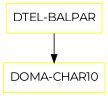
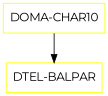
(54, 44) -> (54, 44)
